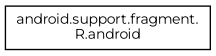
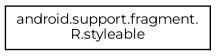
(108, 28) -> (108, 28)
